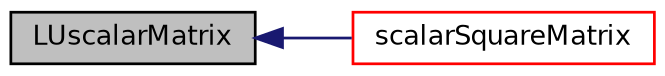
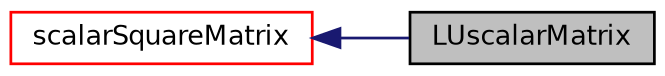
(317, 38) -> (375, 38)
